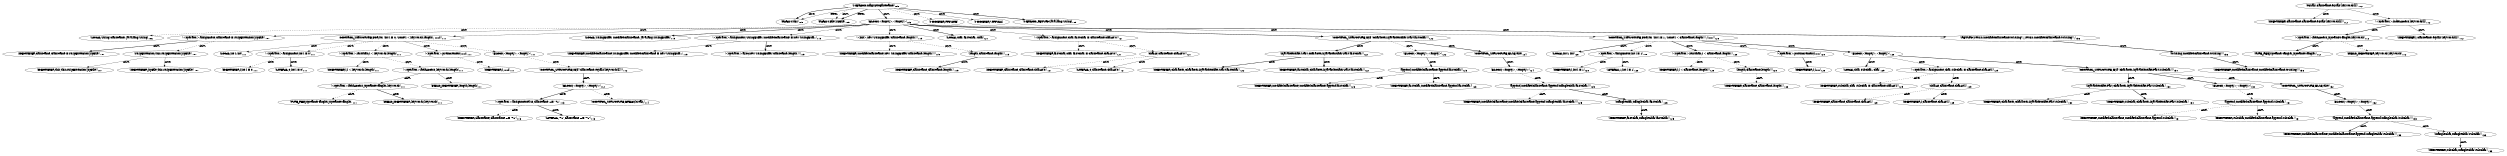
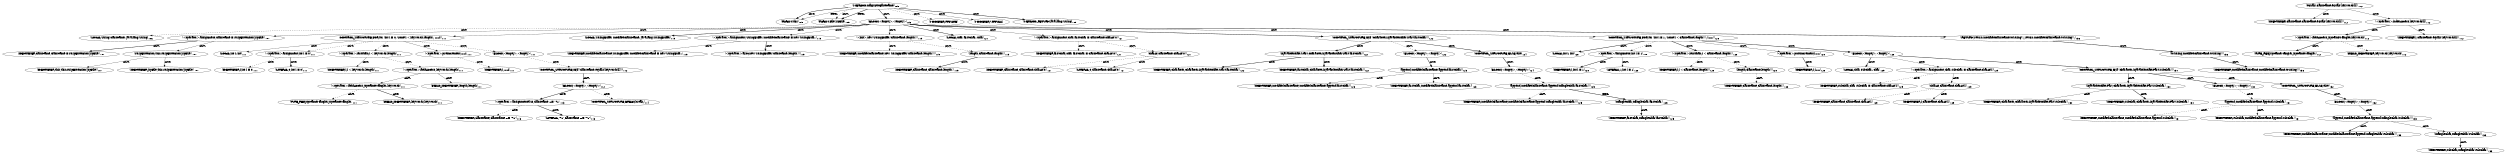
(196, 46) -> (196, 46)
(1598, 62) -> (1598, 62)
(1606, 94) -> (1606, 94)
